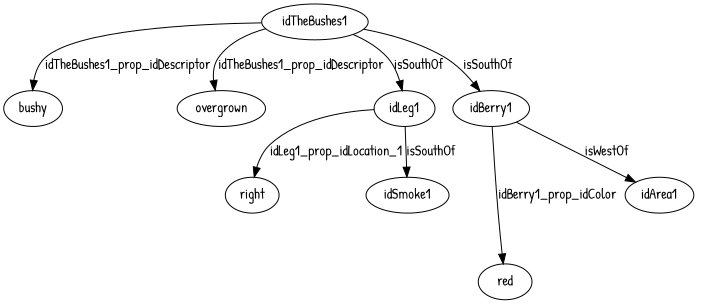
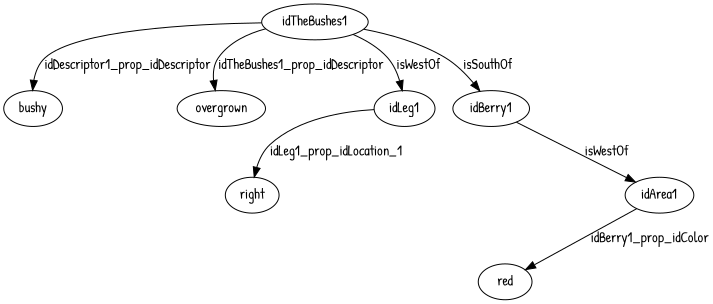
(128, 65) -> (128, 65)
(419, 65) -> (419, 65)
(496, 190) -> (586, 237)
(408, 195) -> none
